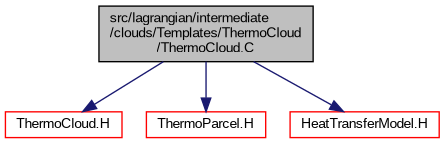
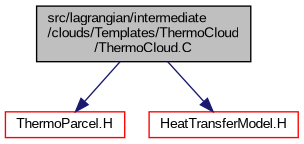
(64, 125) -> none
